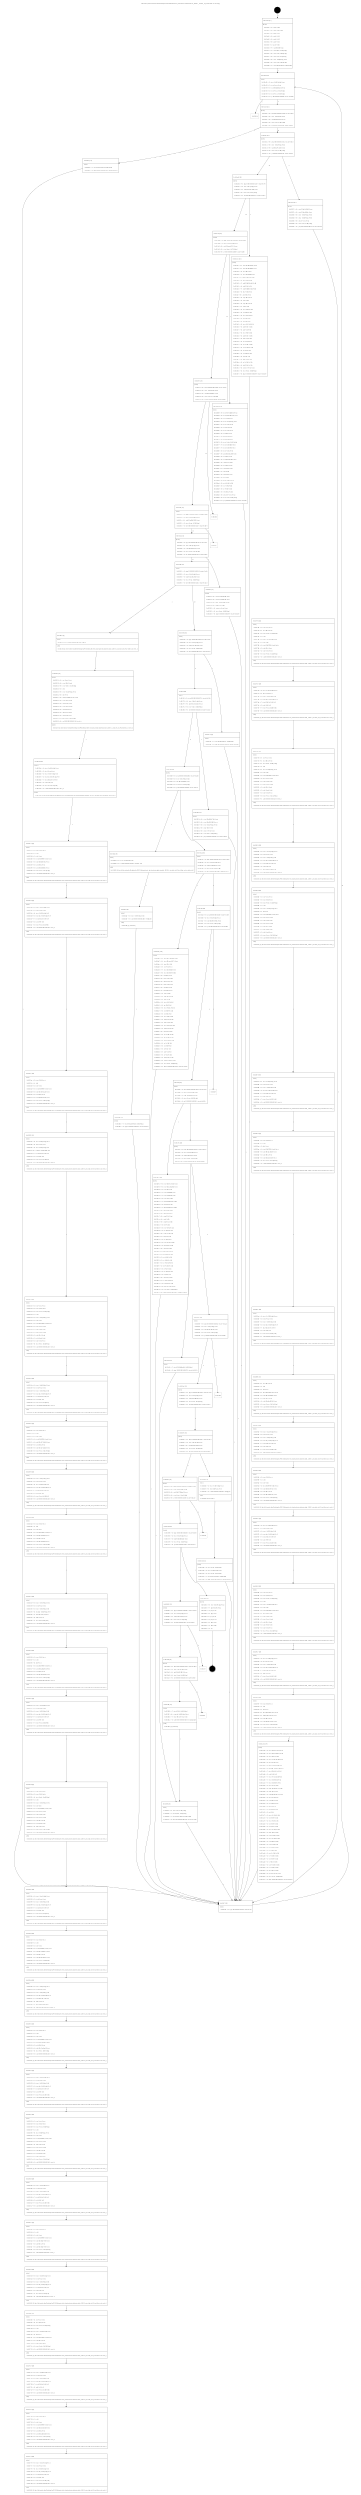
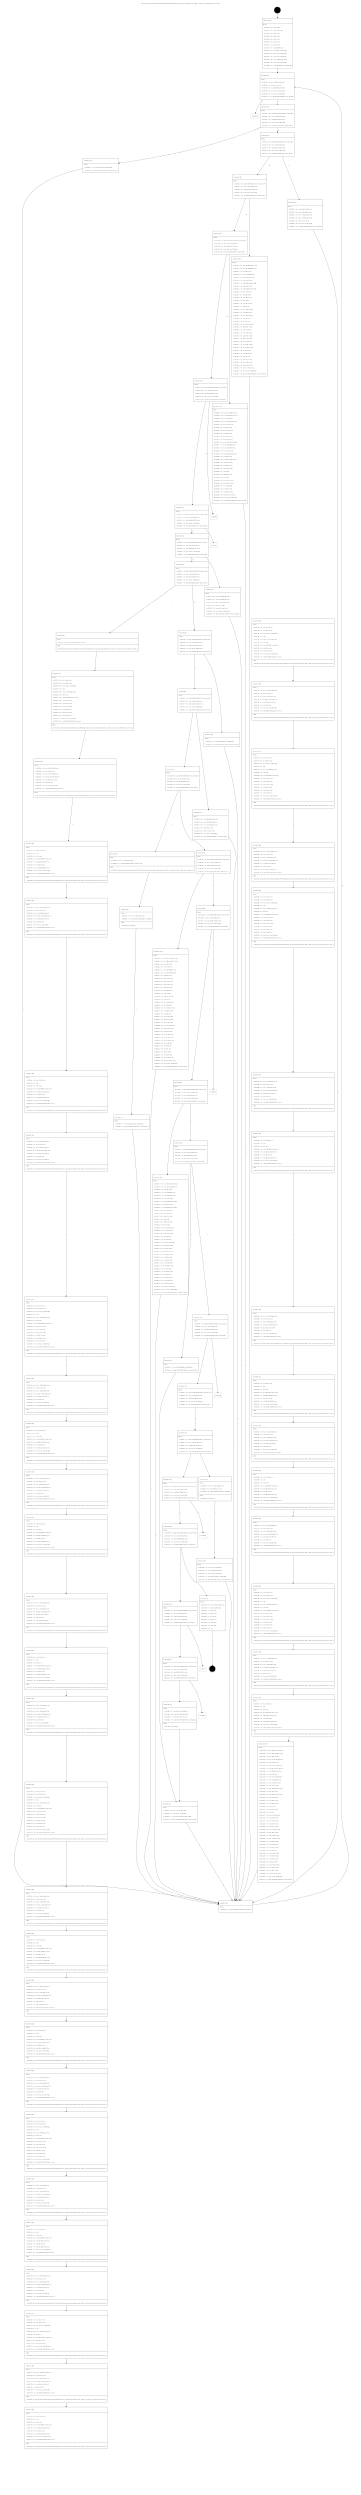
(66, 2473) -> none
